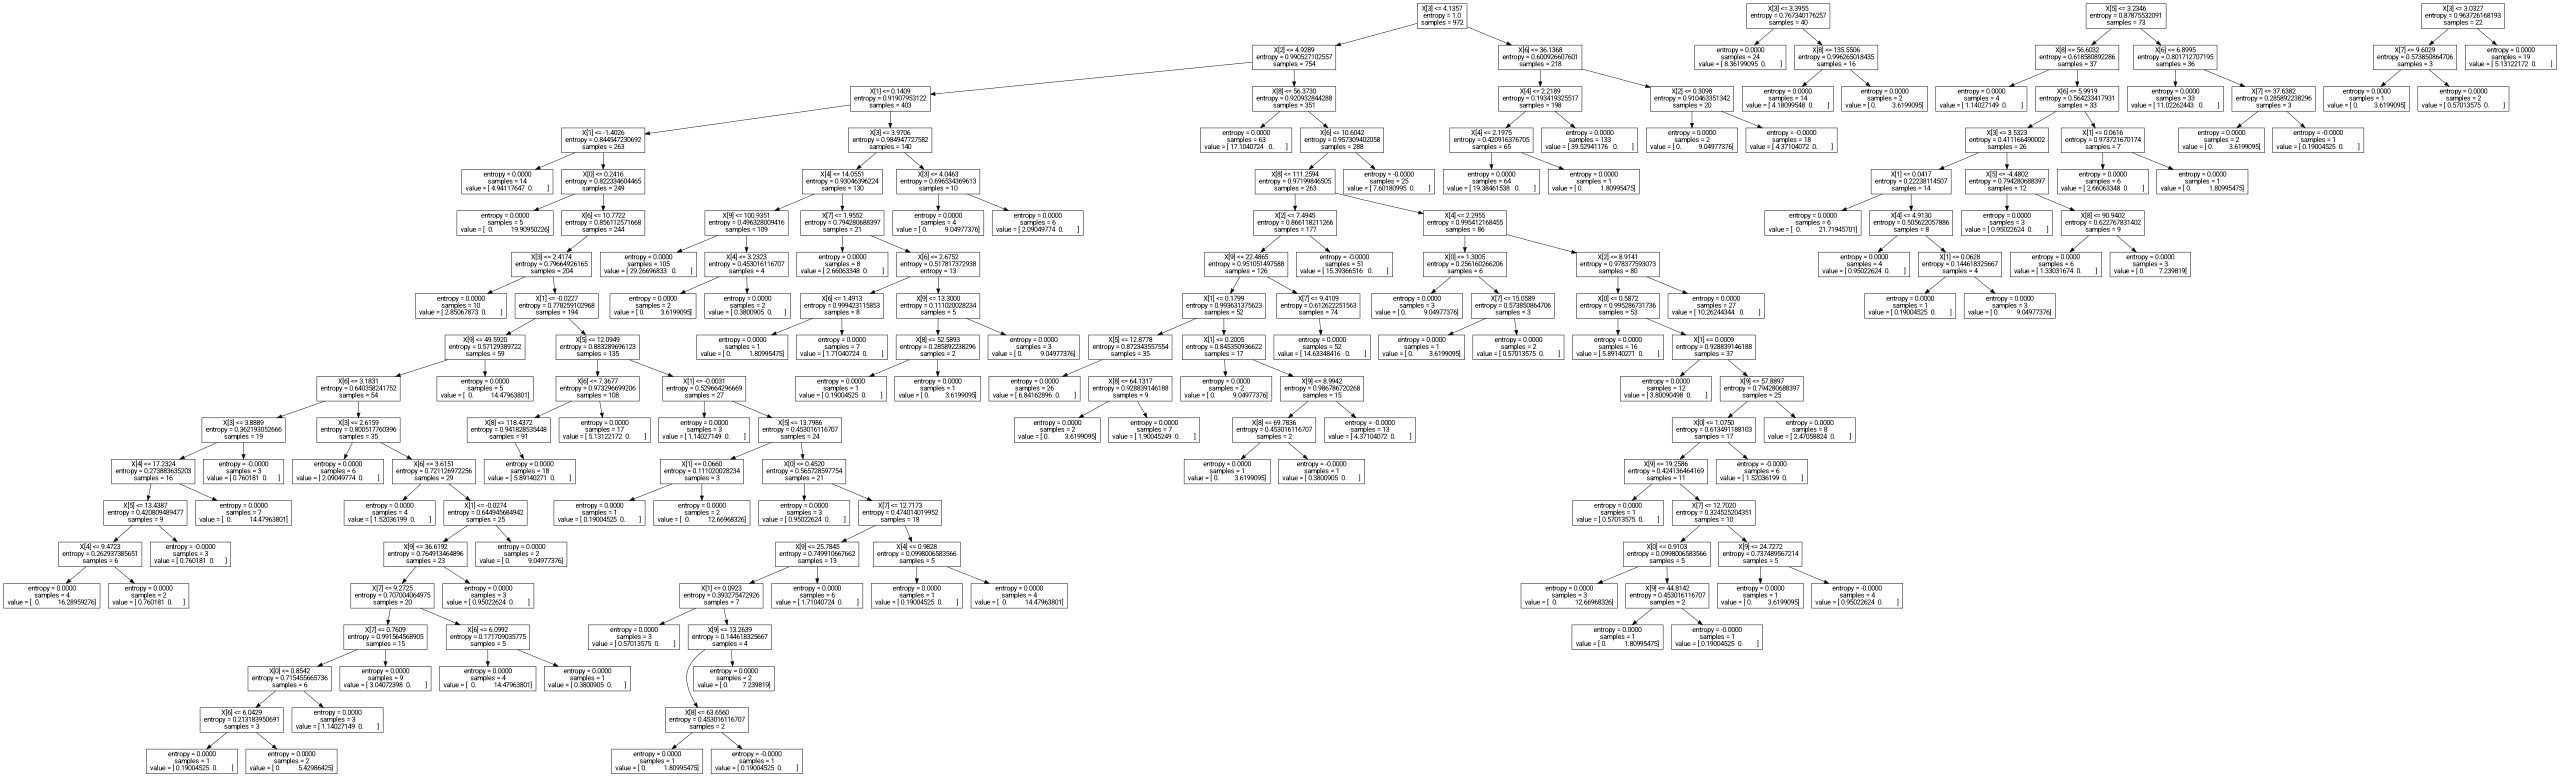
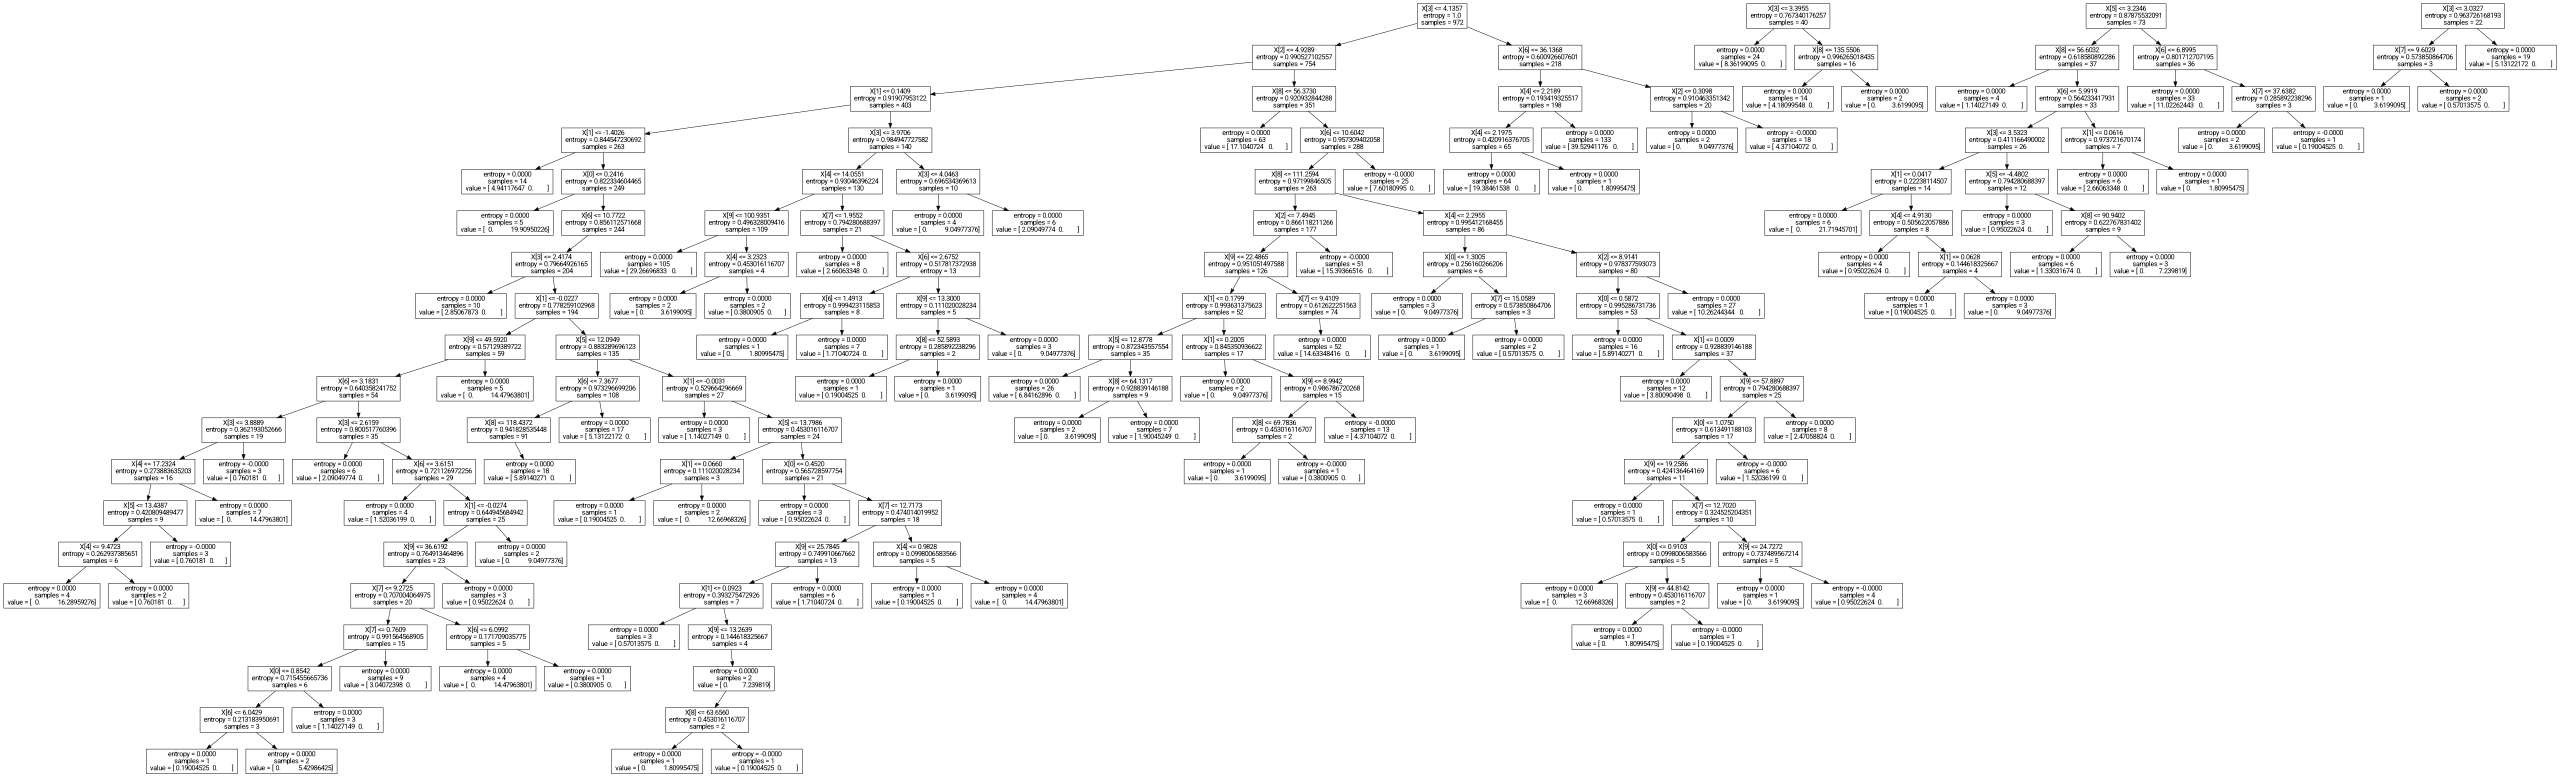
none -> (1130, 366)
(687, 674) -> (722, 697)
